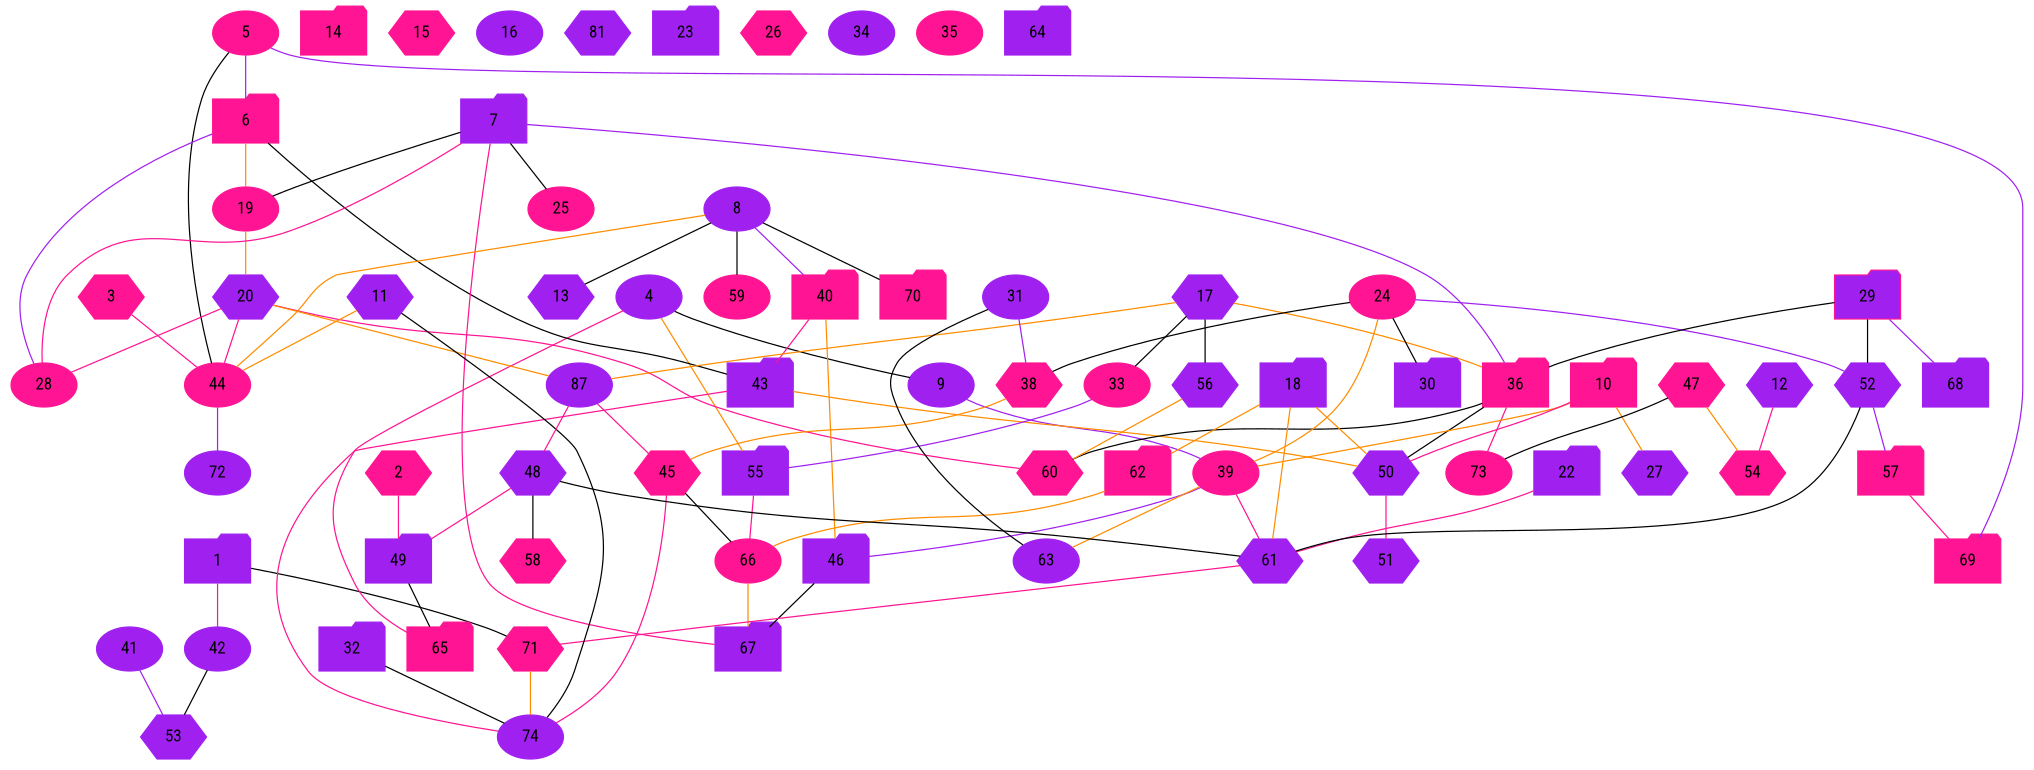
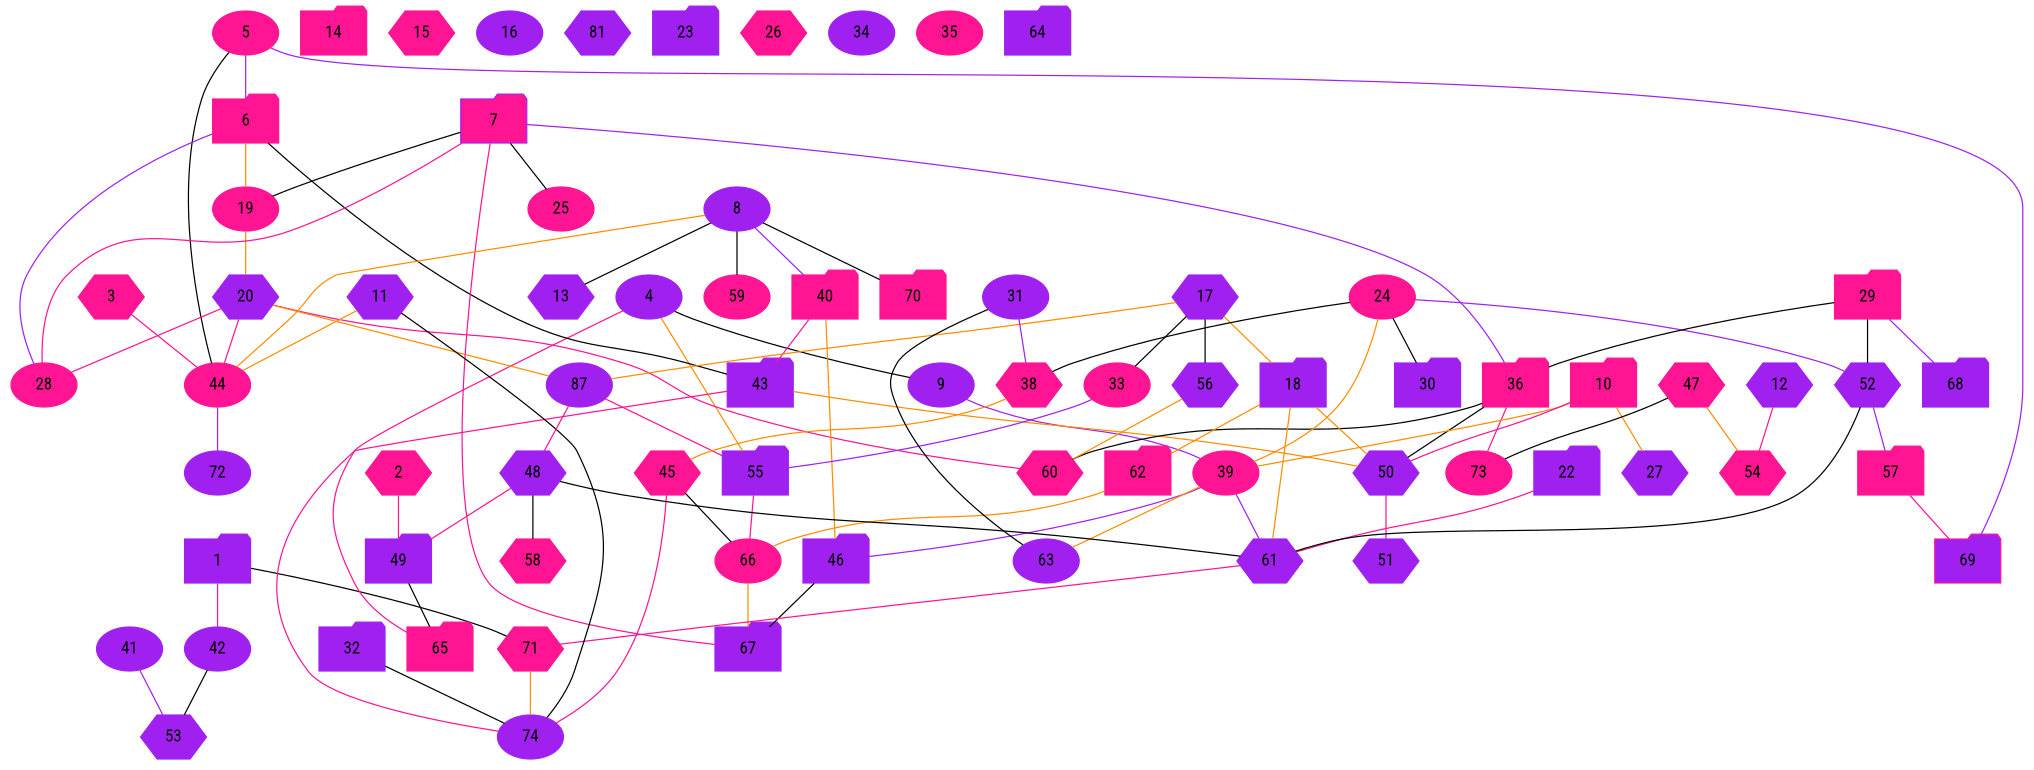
(494, 121) -> (494, 121)
(1868, 297) -> (1868, 297)
(1359, 330) -> (1248, 340)
(623, 429) -> (664, 427)
(1248, 516) -> (1248, 516)
(1968, 561) -> (1968, 561)
